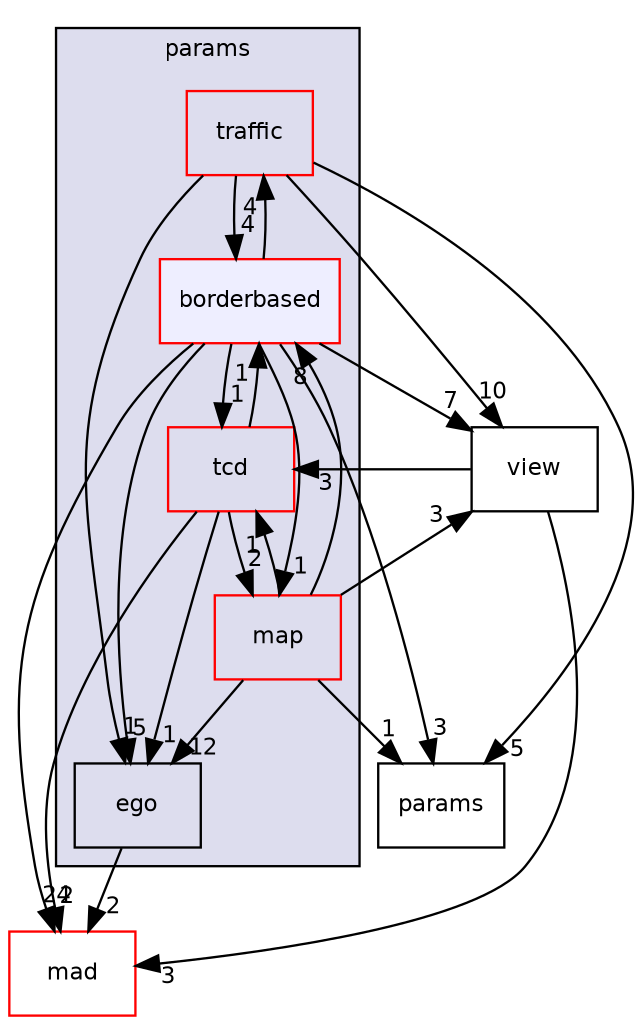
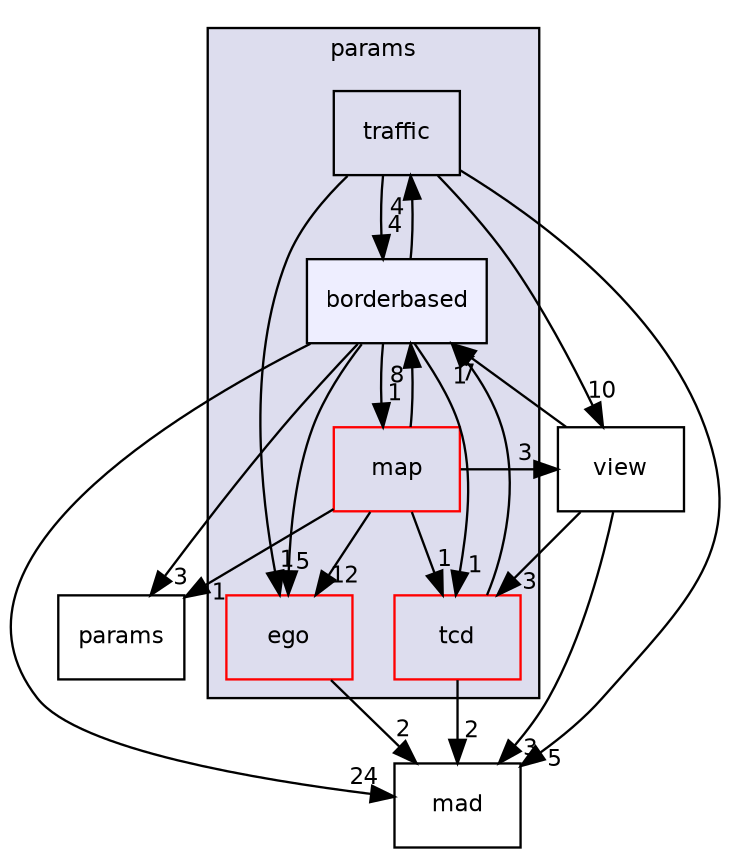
(250, 133) -> (397, 133)
(250, 301) -> (397, 301)
(385, 381) -> (519, 393)
(606, 404) -> (709, 442)
(236, 543) -> none
(185, 625) -> none
(138, 805) -> (289, 637)
(72, 974) -> (458, 805)
